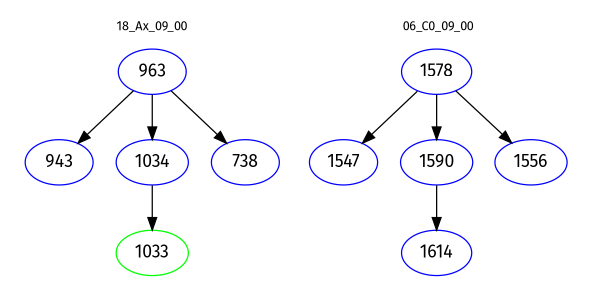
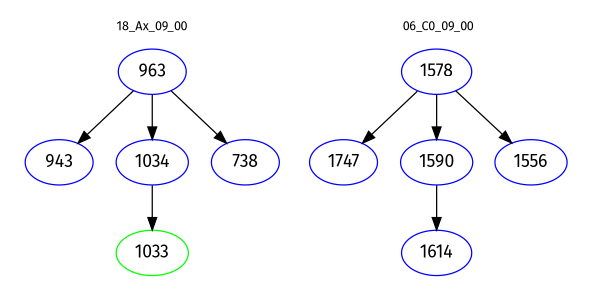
(344, 162) -> (344, 162)
